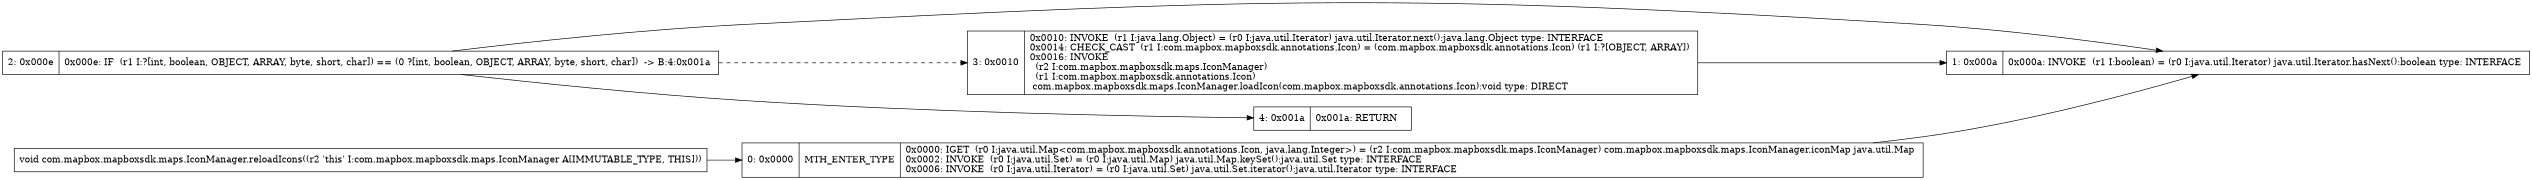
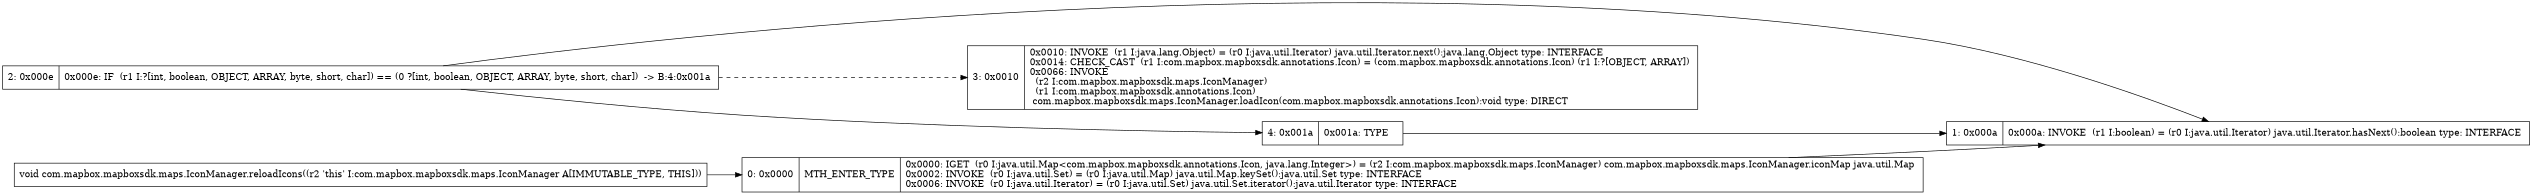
(1072, 58) -> (1072, 72)
(1819, 63) -> (1671, 133)
(1361, 118) -> (1361, 133)
